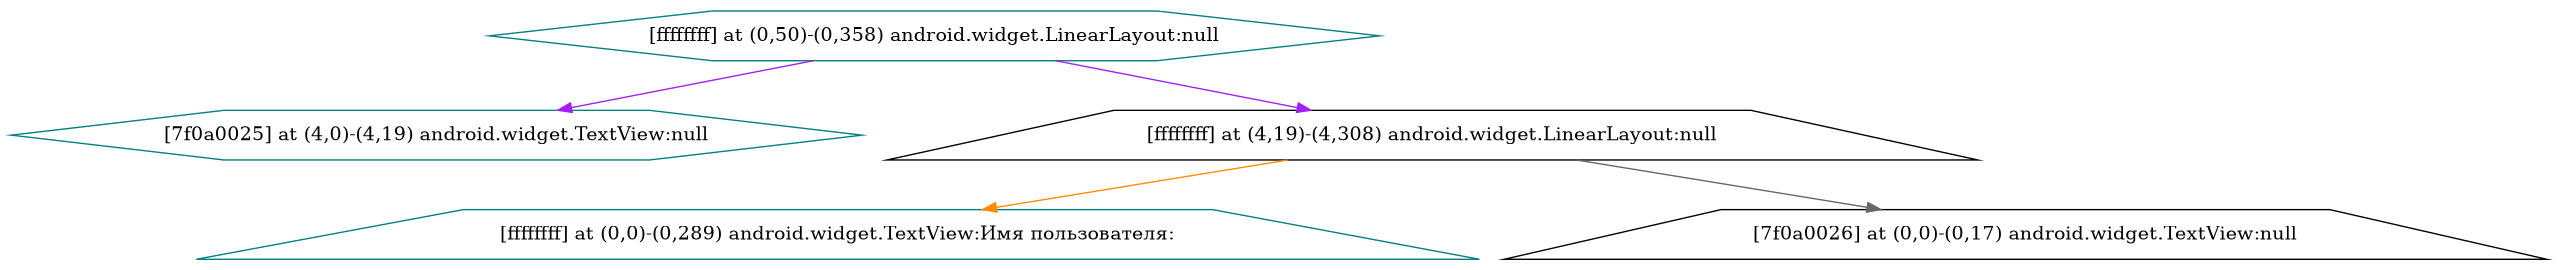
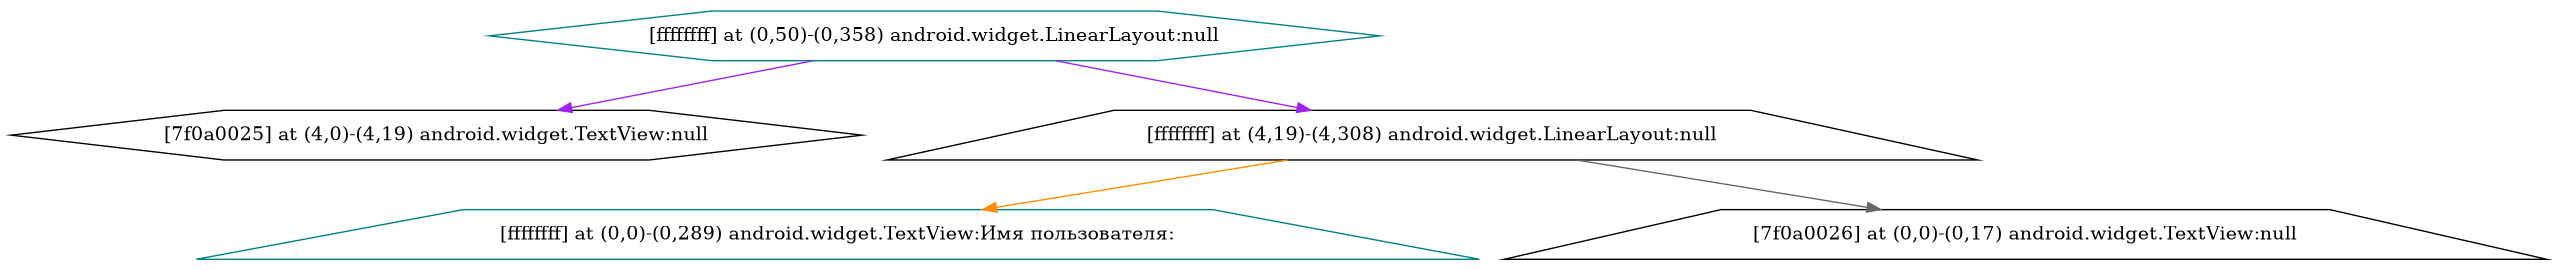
(437, 135) -> (437, 135)
